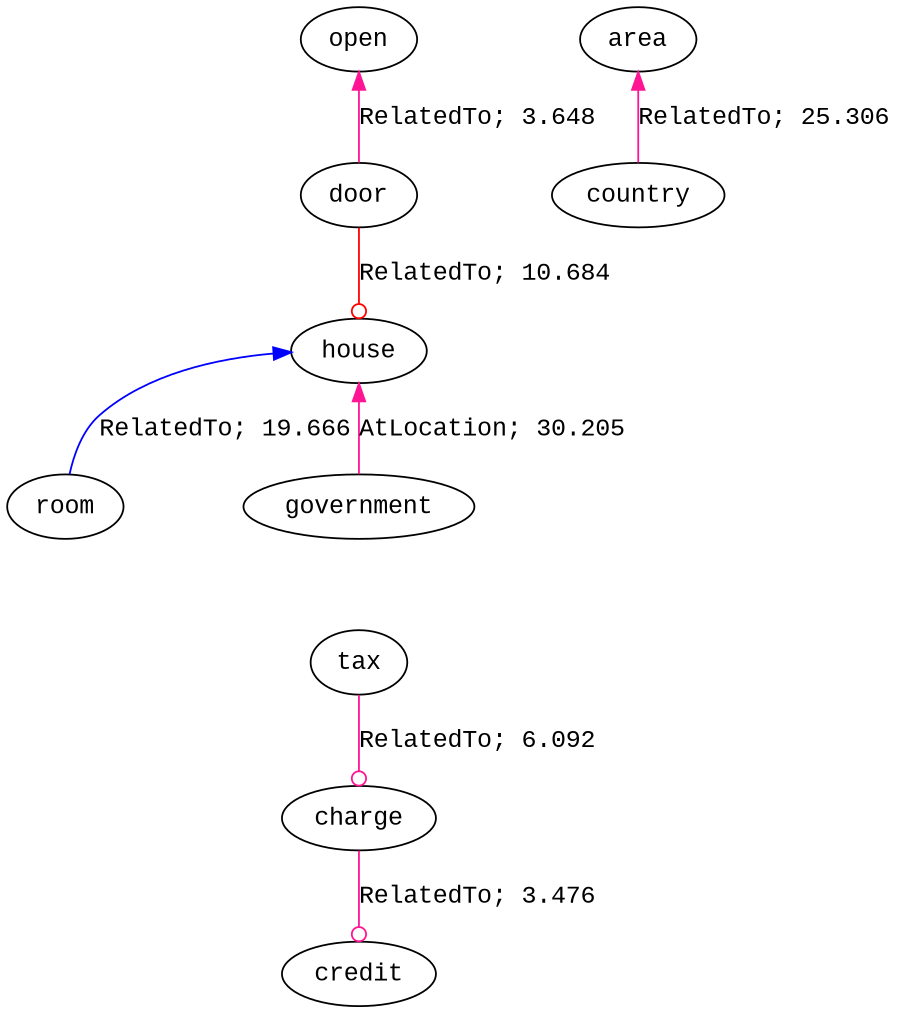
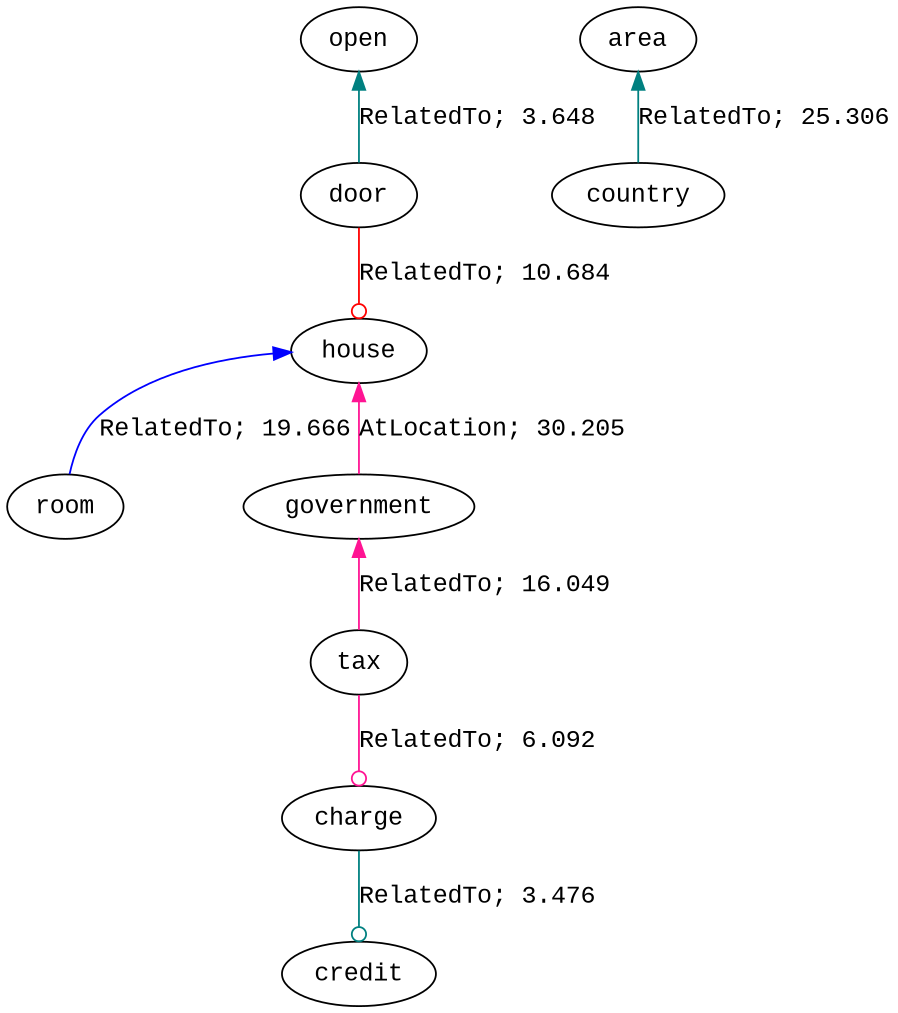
(359, 126) -> (359, 126)
(638, 126) -> (638, 126)
none -> (359, 594)
(359, 889) -> (359, 889)
